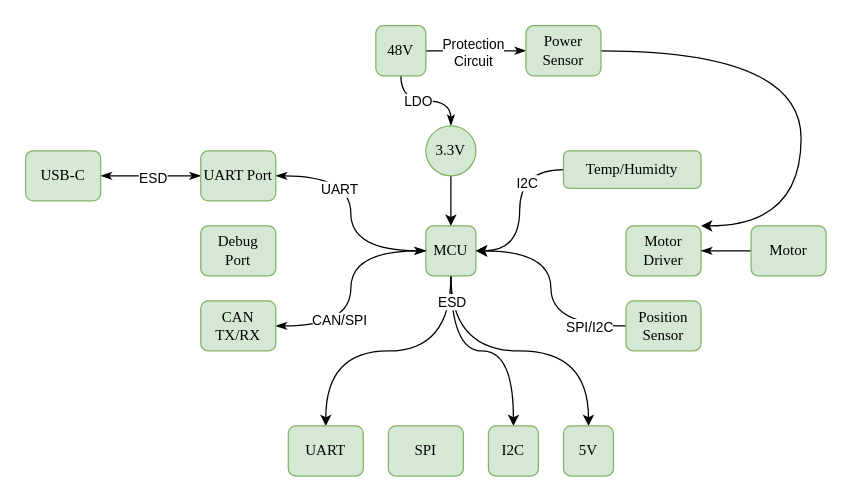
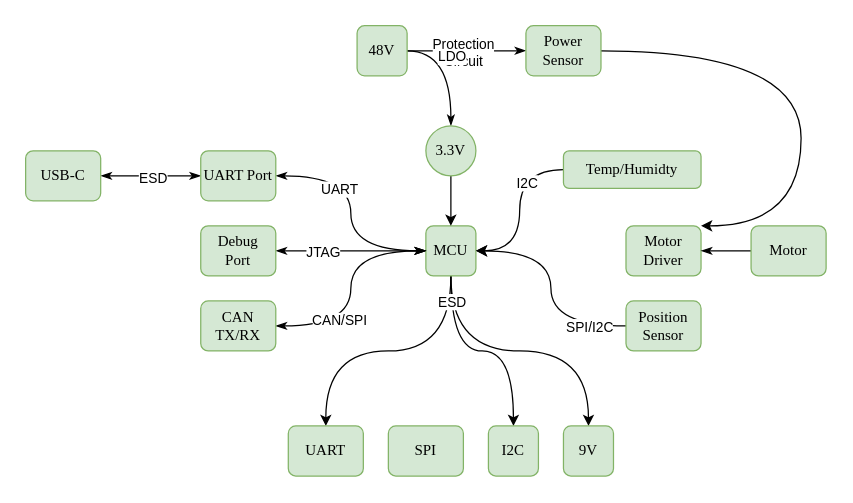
(401, 51) -> (382, 51)
none -> (338, 251)
(588, 451) -> (588, 451)
